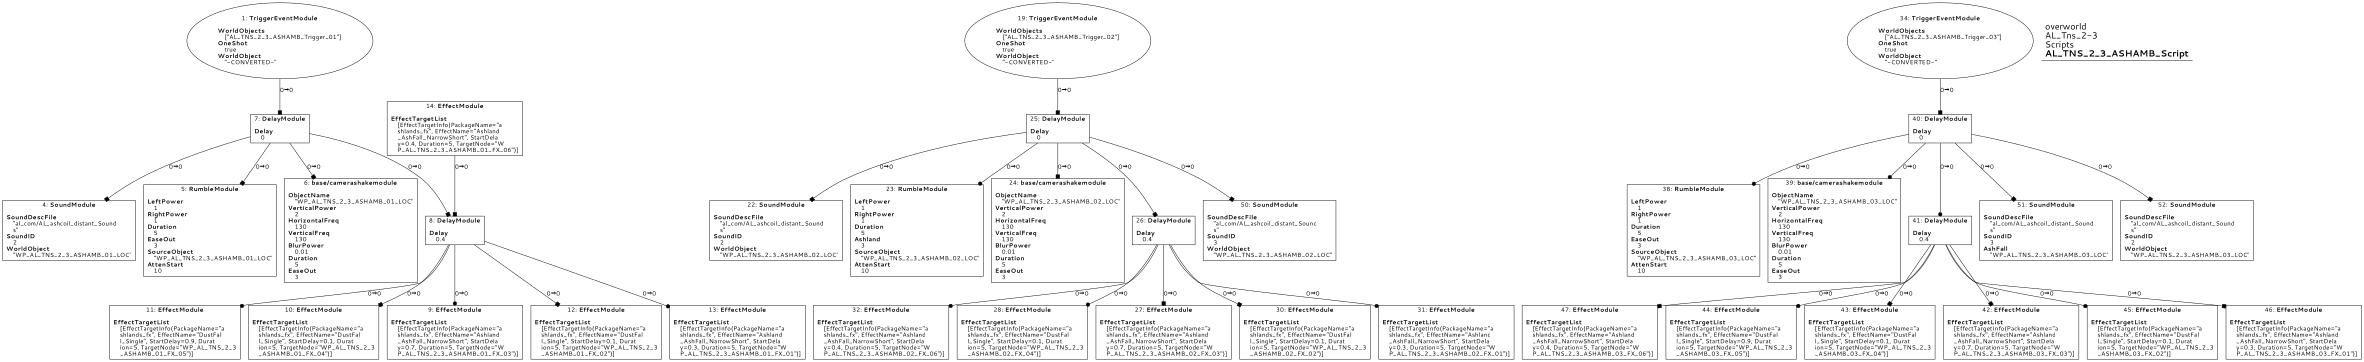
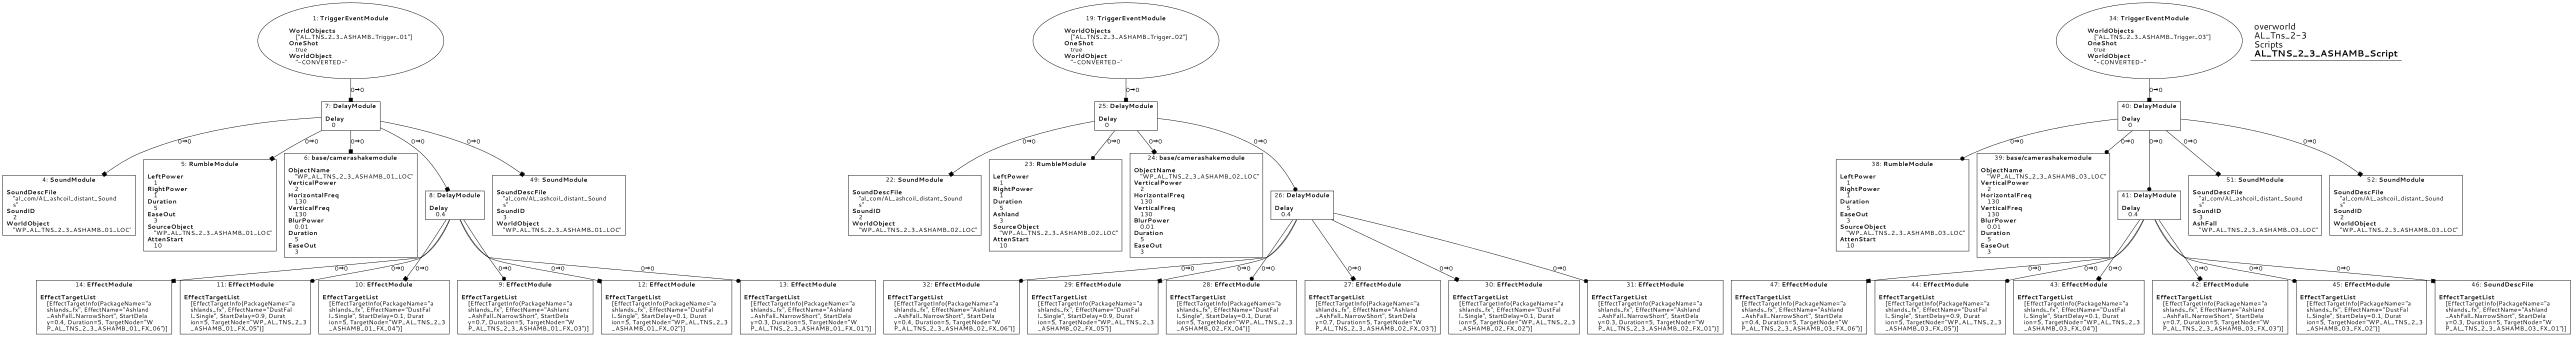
(1123, 173) -> (1235, 137)
(455, 184) -> (323, 267)
none -> (559, 205)
(1270, 230) -> none
none -> (1093, 307)
(2300, 310) -> (2509, 285)
